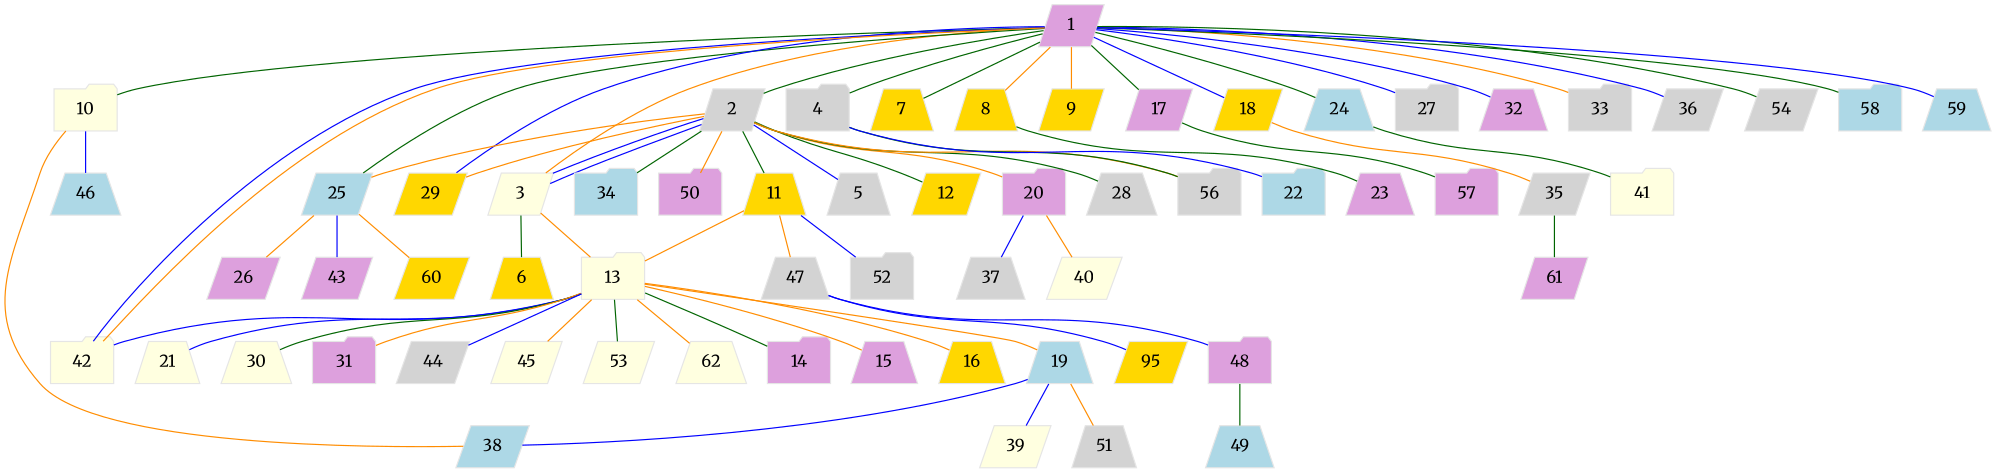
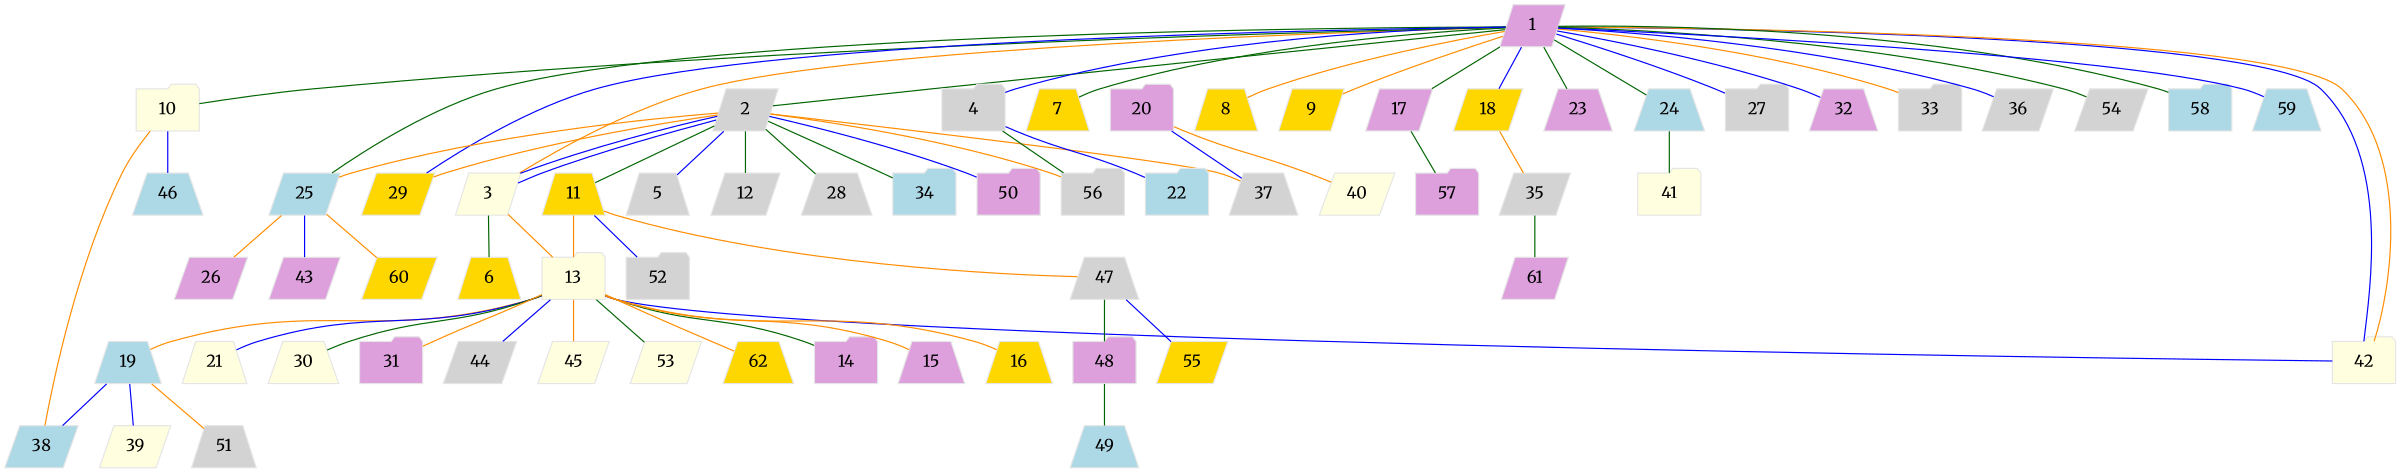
(945, 60) -> (1253, 44)
(878, 151) -> (995, 141)
(711, 152) -> (874, 143)
(1196, 153) -> (1555, 68)
(946, 194) -> (745, 194)
(1038, 320) -> (1104, 321)
(711, 363) -> (758, 363)
(1151, 363) -> (1192, 363)
